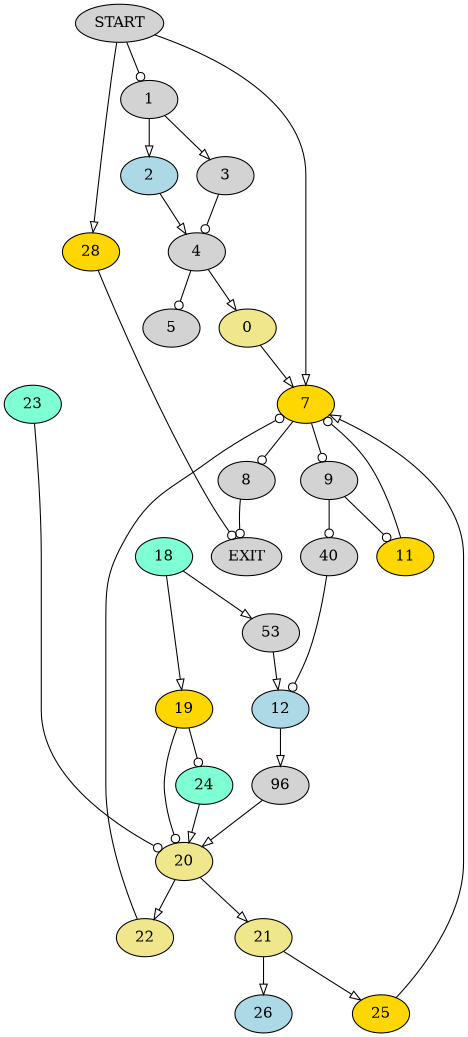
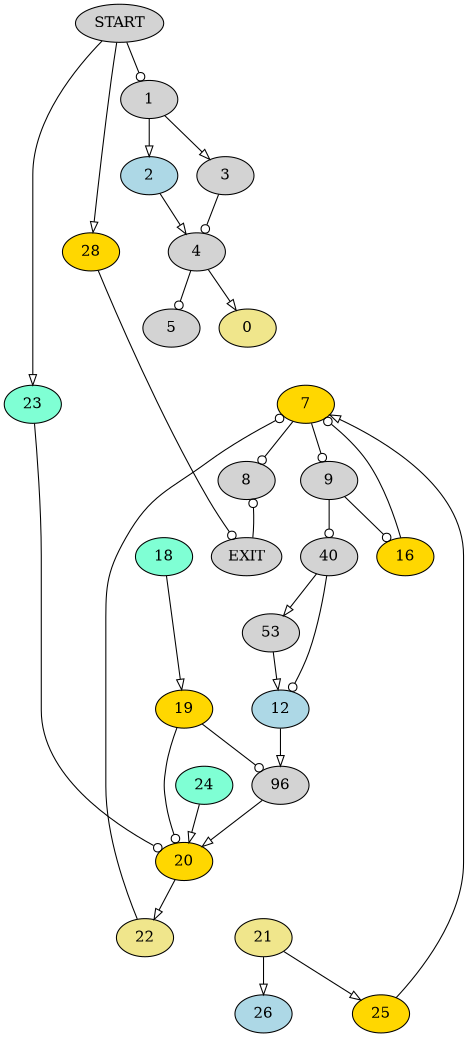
(304, 165) -> (33, 198)
(273, 362) -> none
(239, 514) -> (254, 523)
(405, 557) -> (405, 557)
(213, 592) -> (303, 591)
(193, 743) -> (229, 745)
(184, 861) -> (184, 861)
(220, 896) -> none
